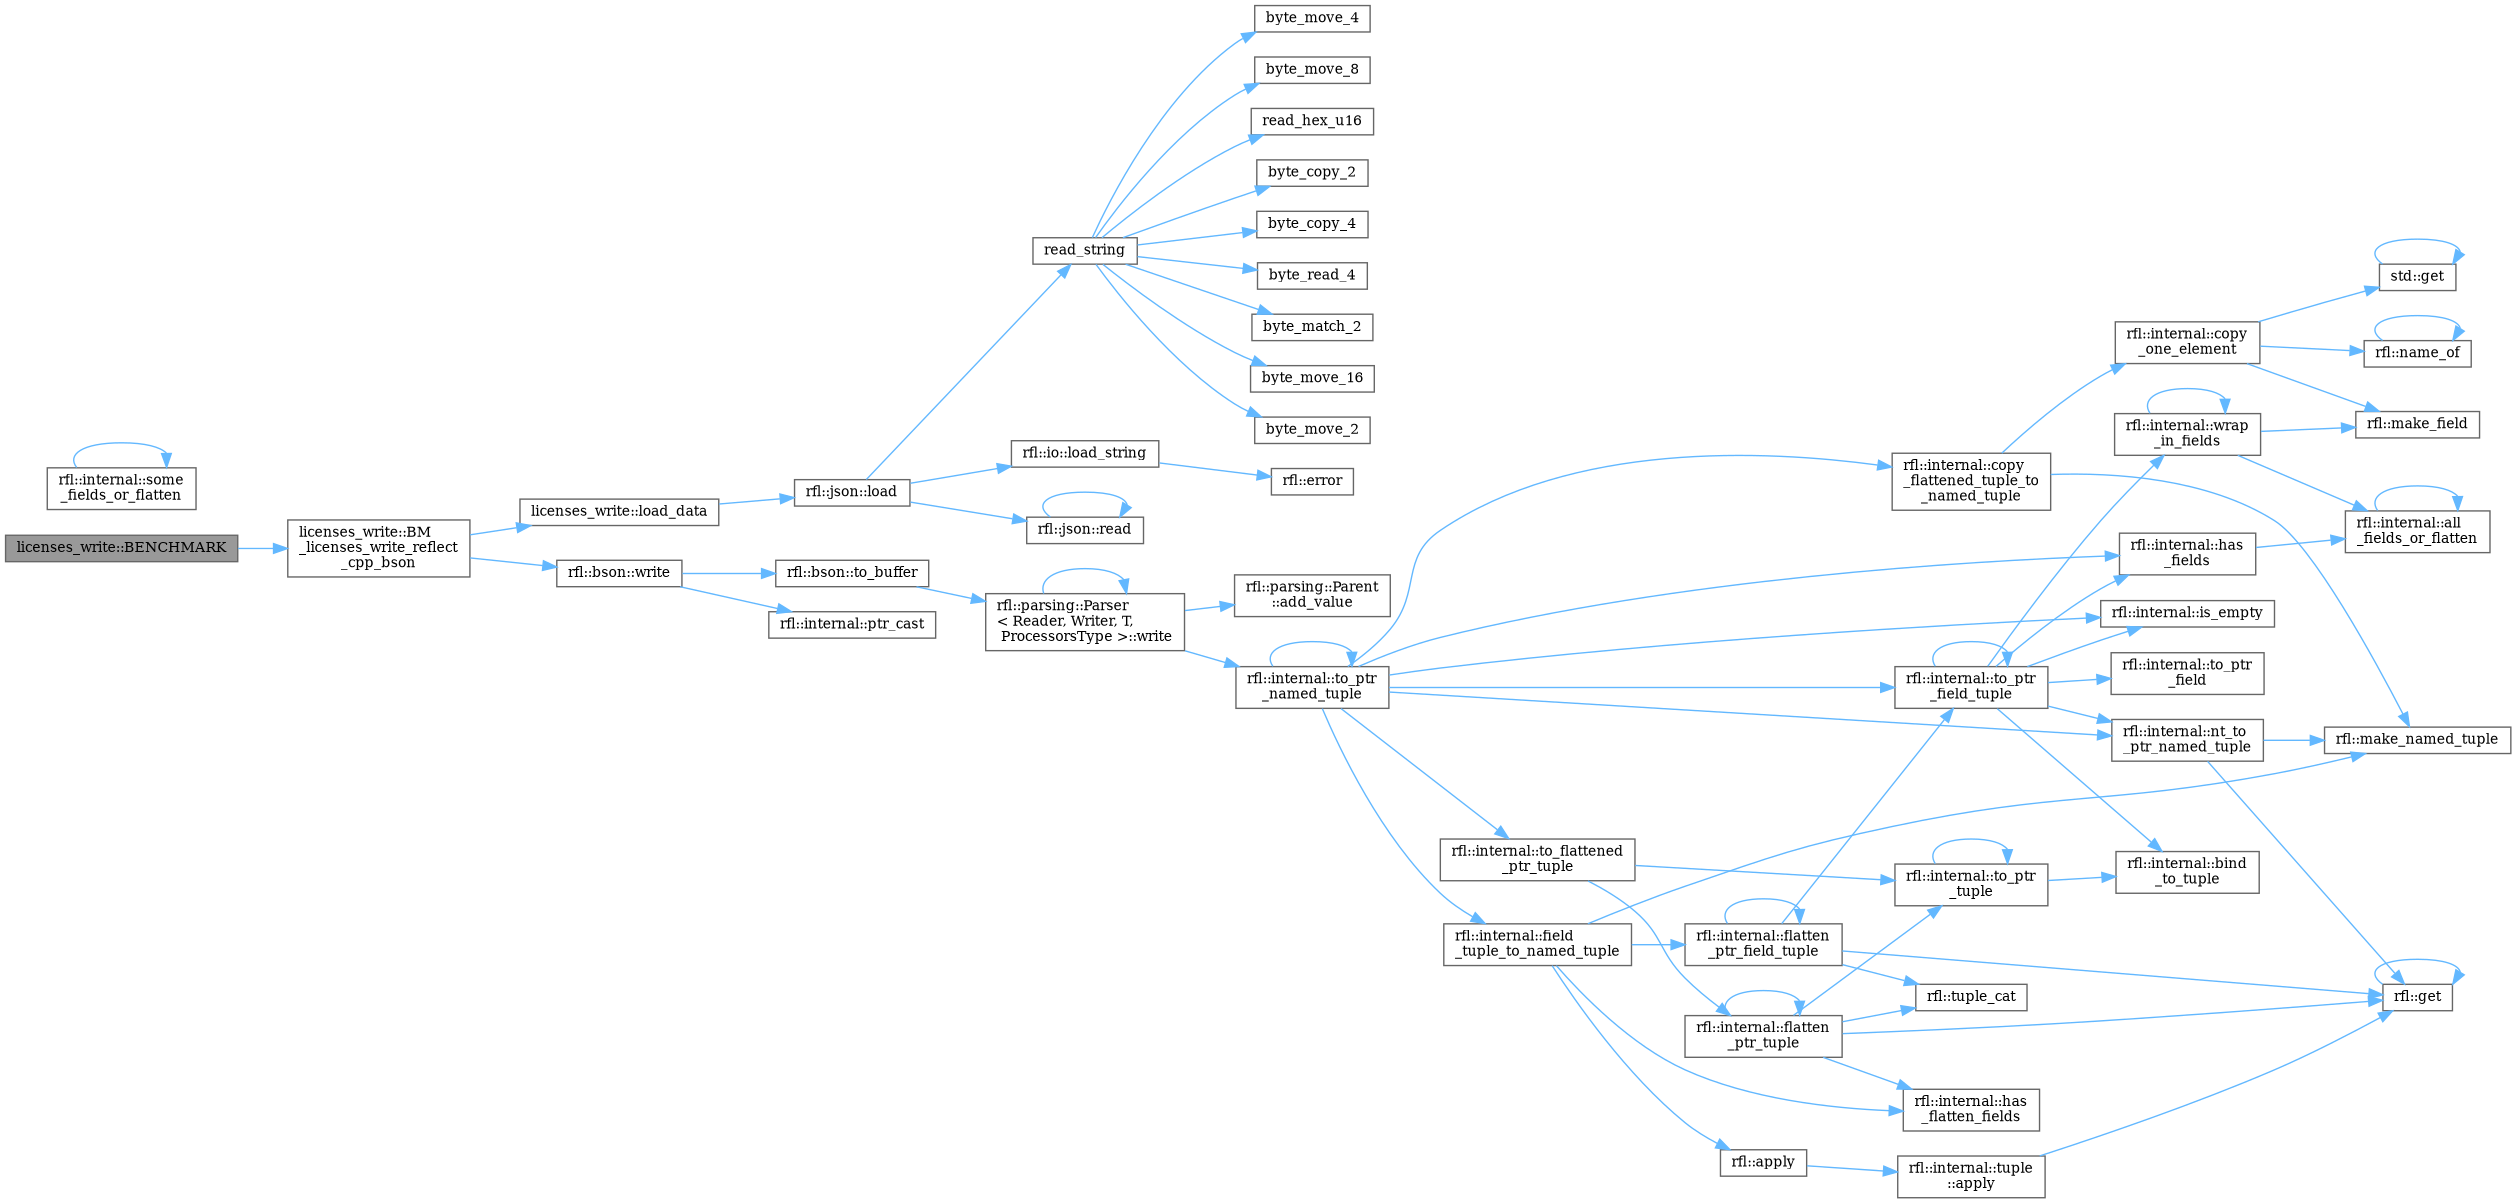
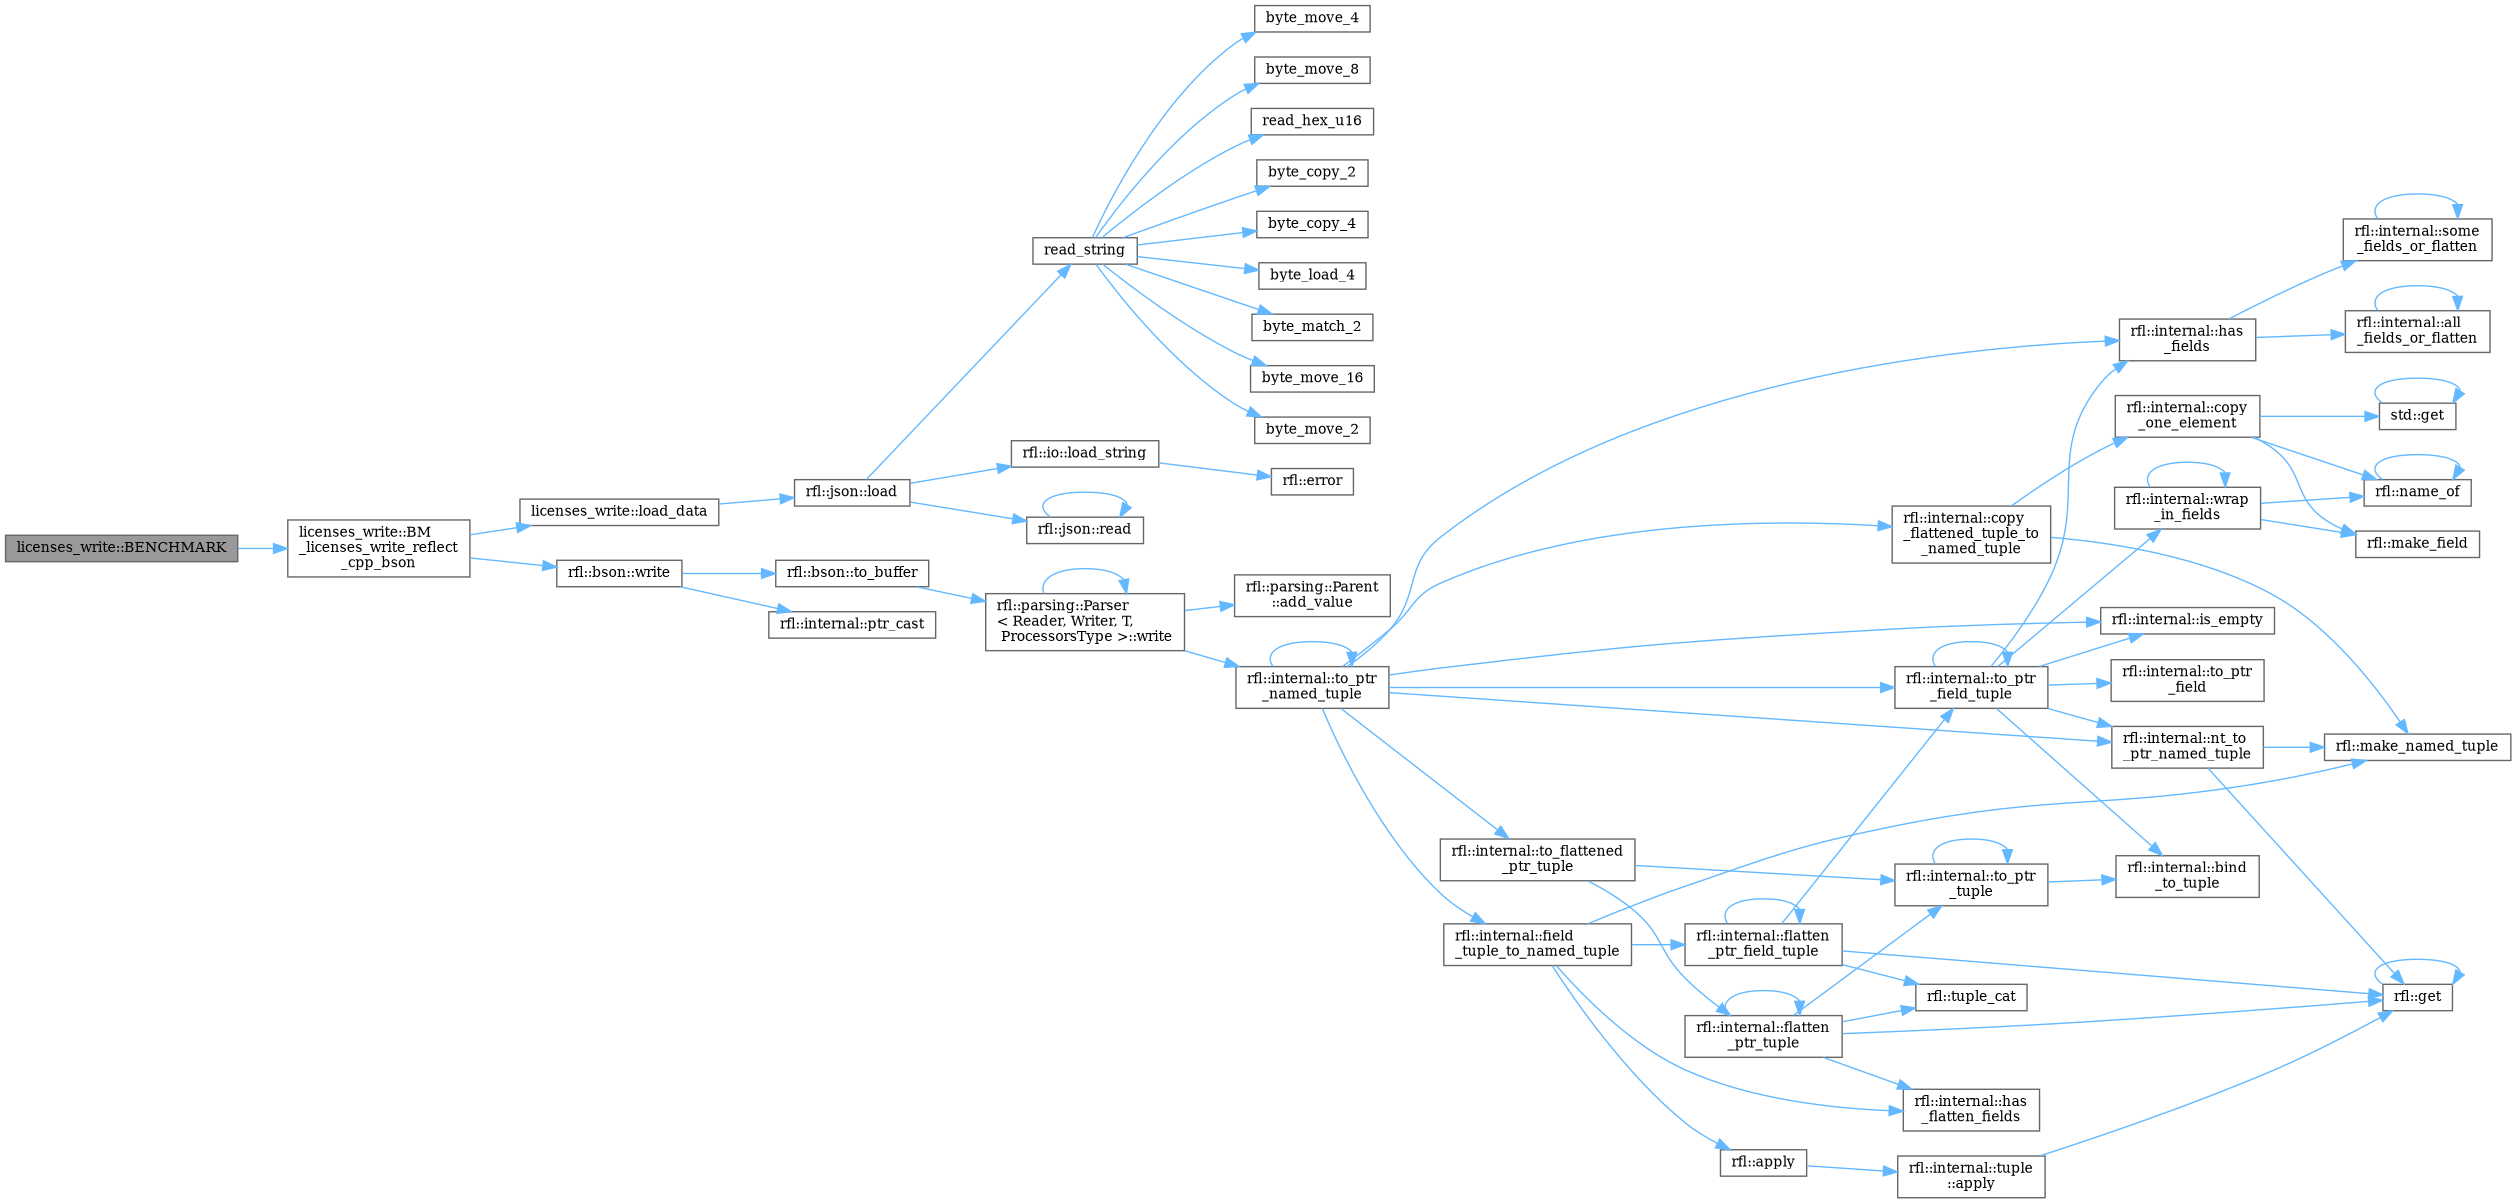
(1312, 276) -> (1312, 276)
none -> (2285, 291)
(2296, 480) -> (2296, 501)
